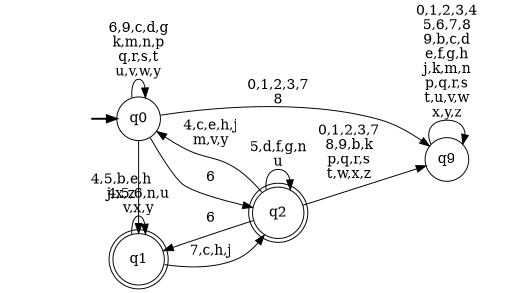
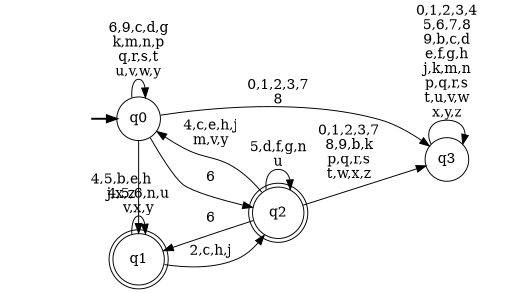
(447, 159) -> (447, 159)
(211, 251) -> (211, 251)
